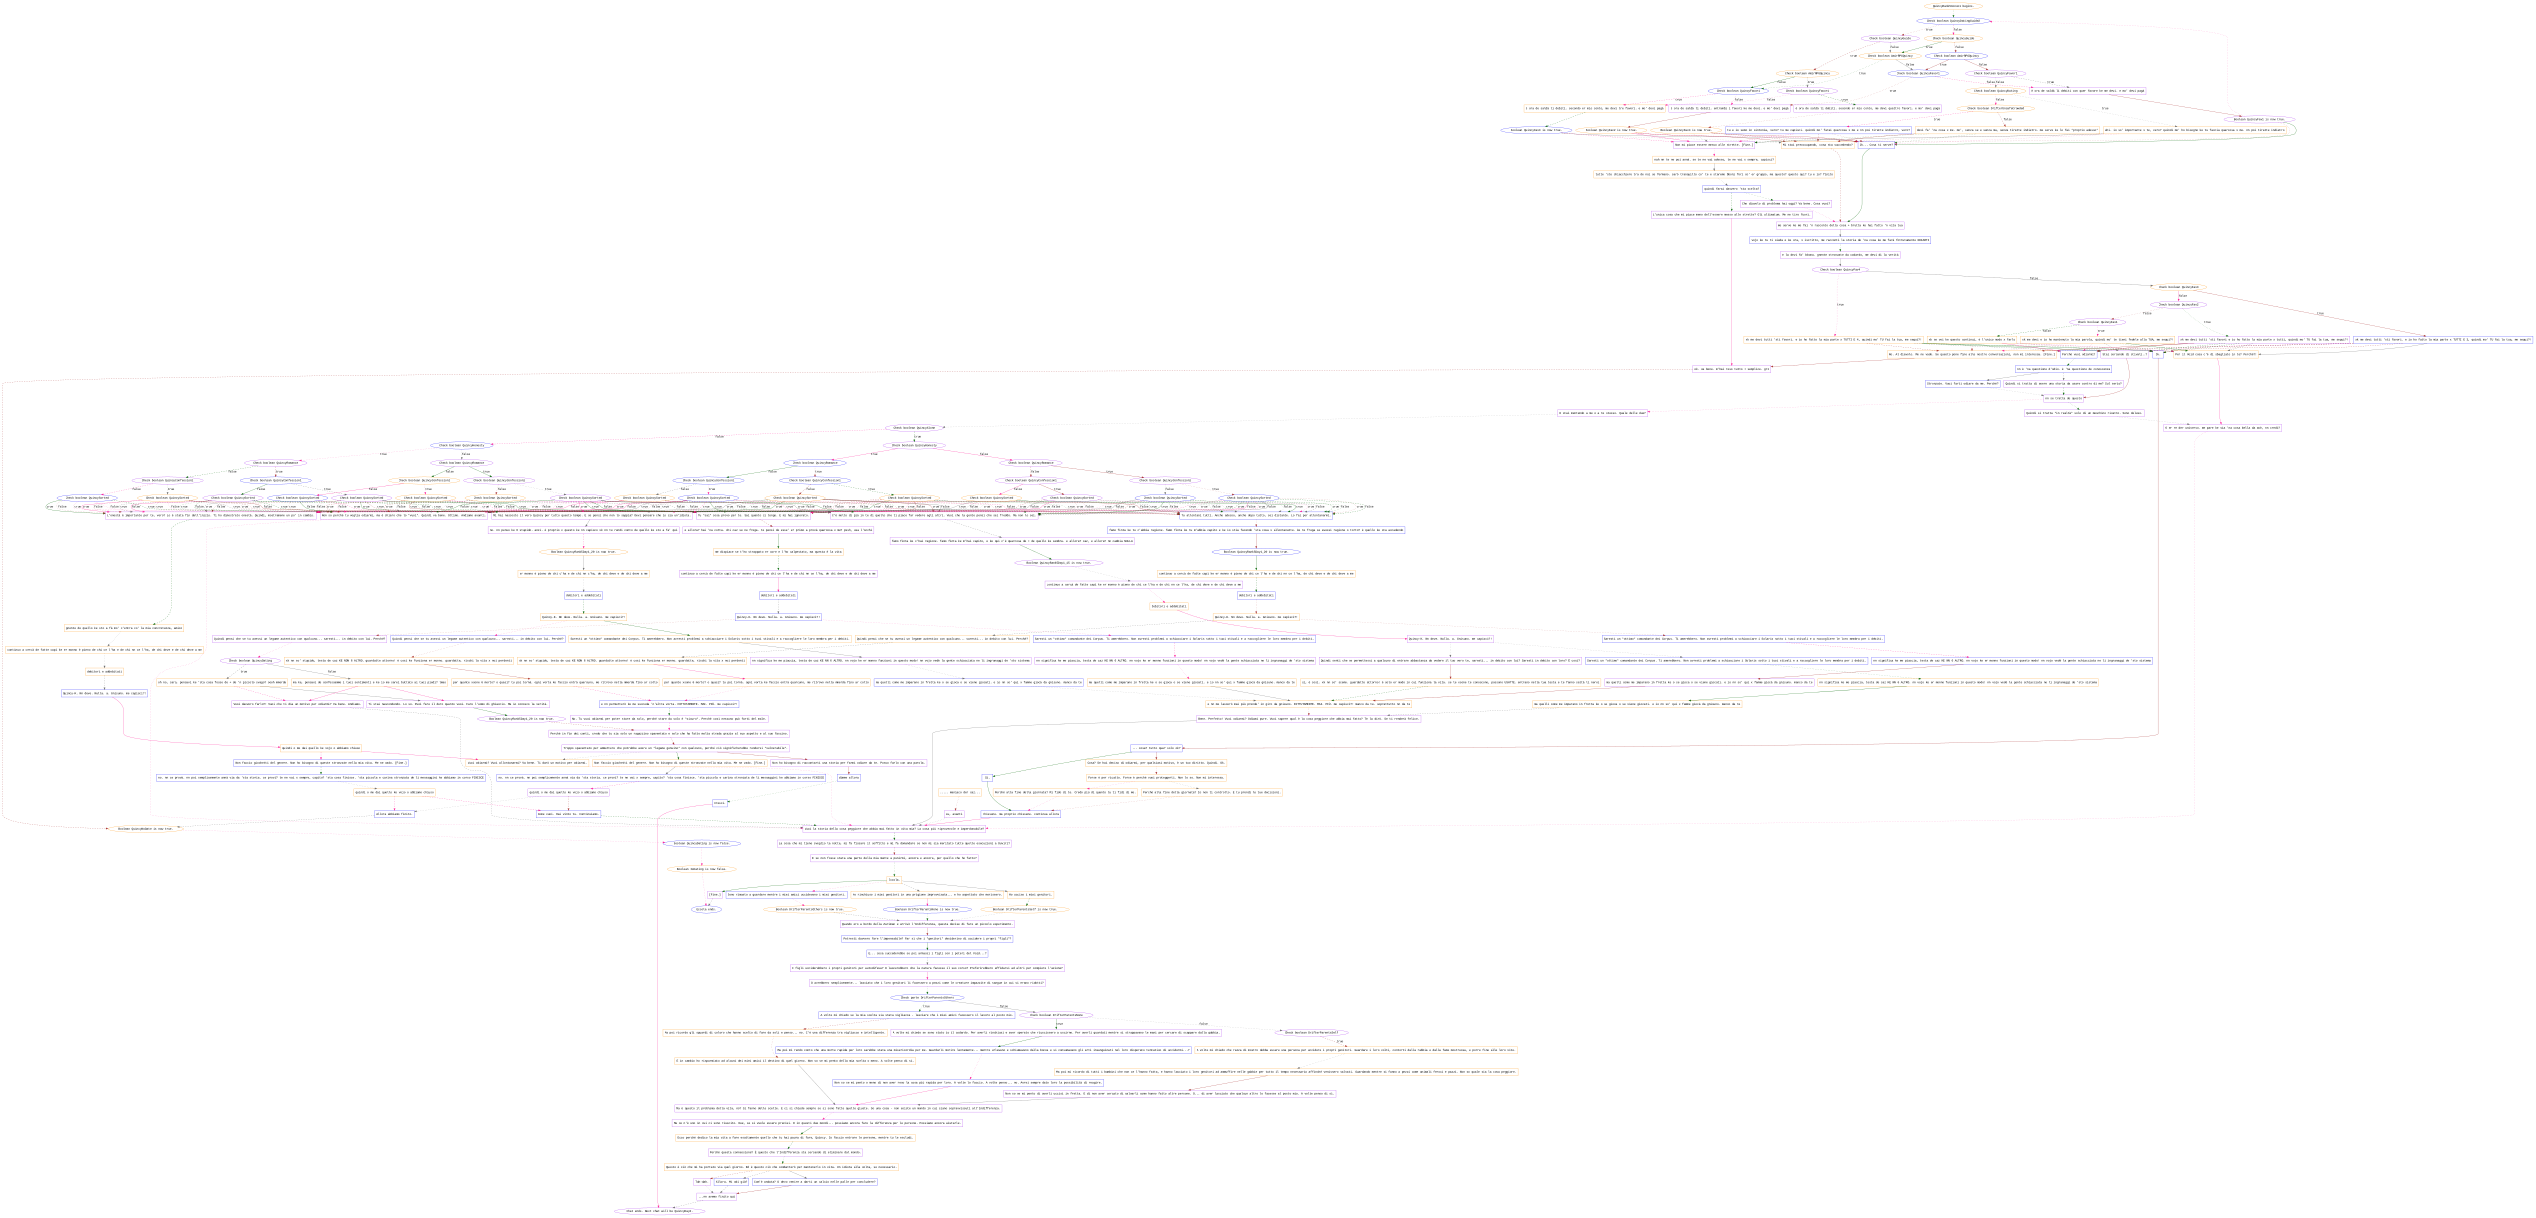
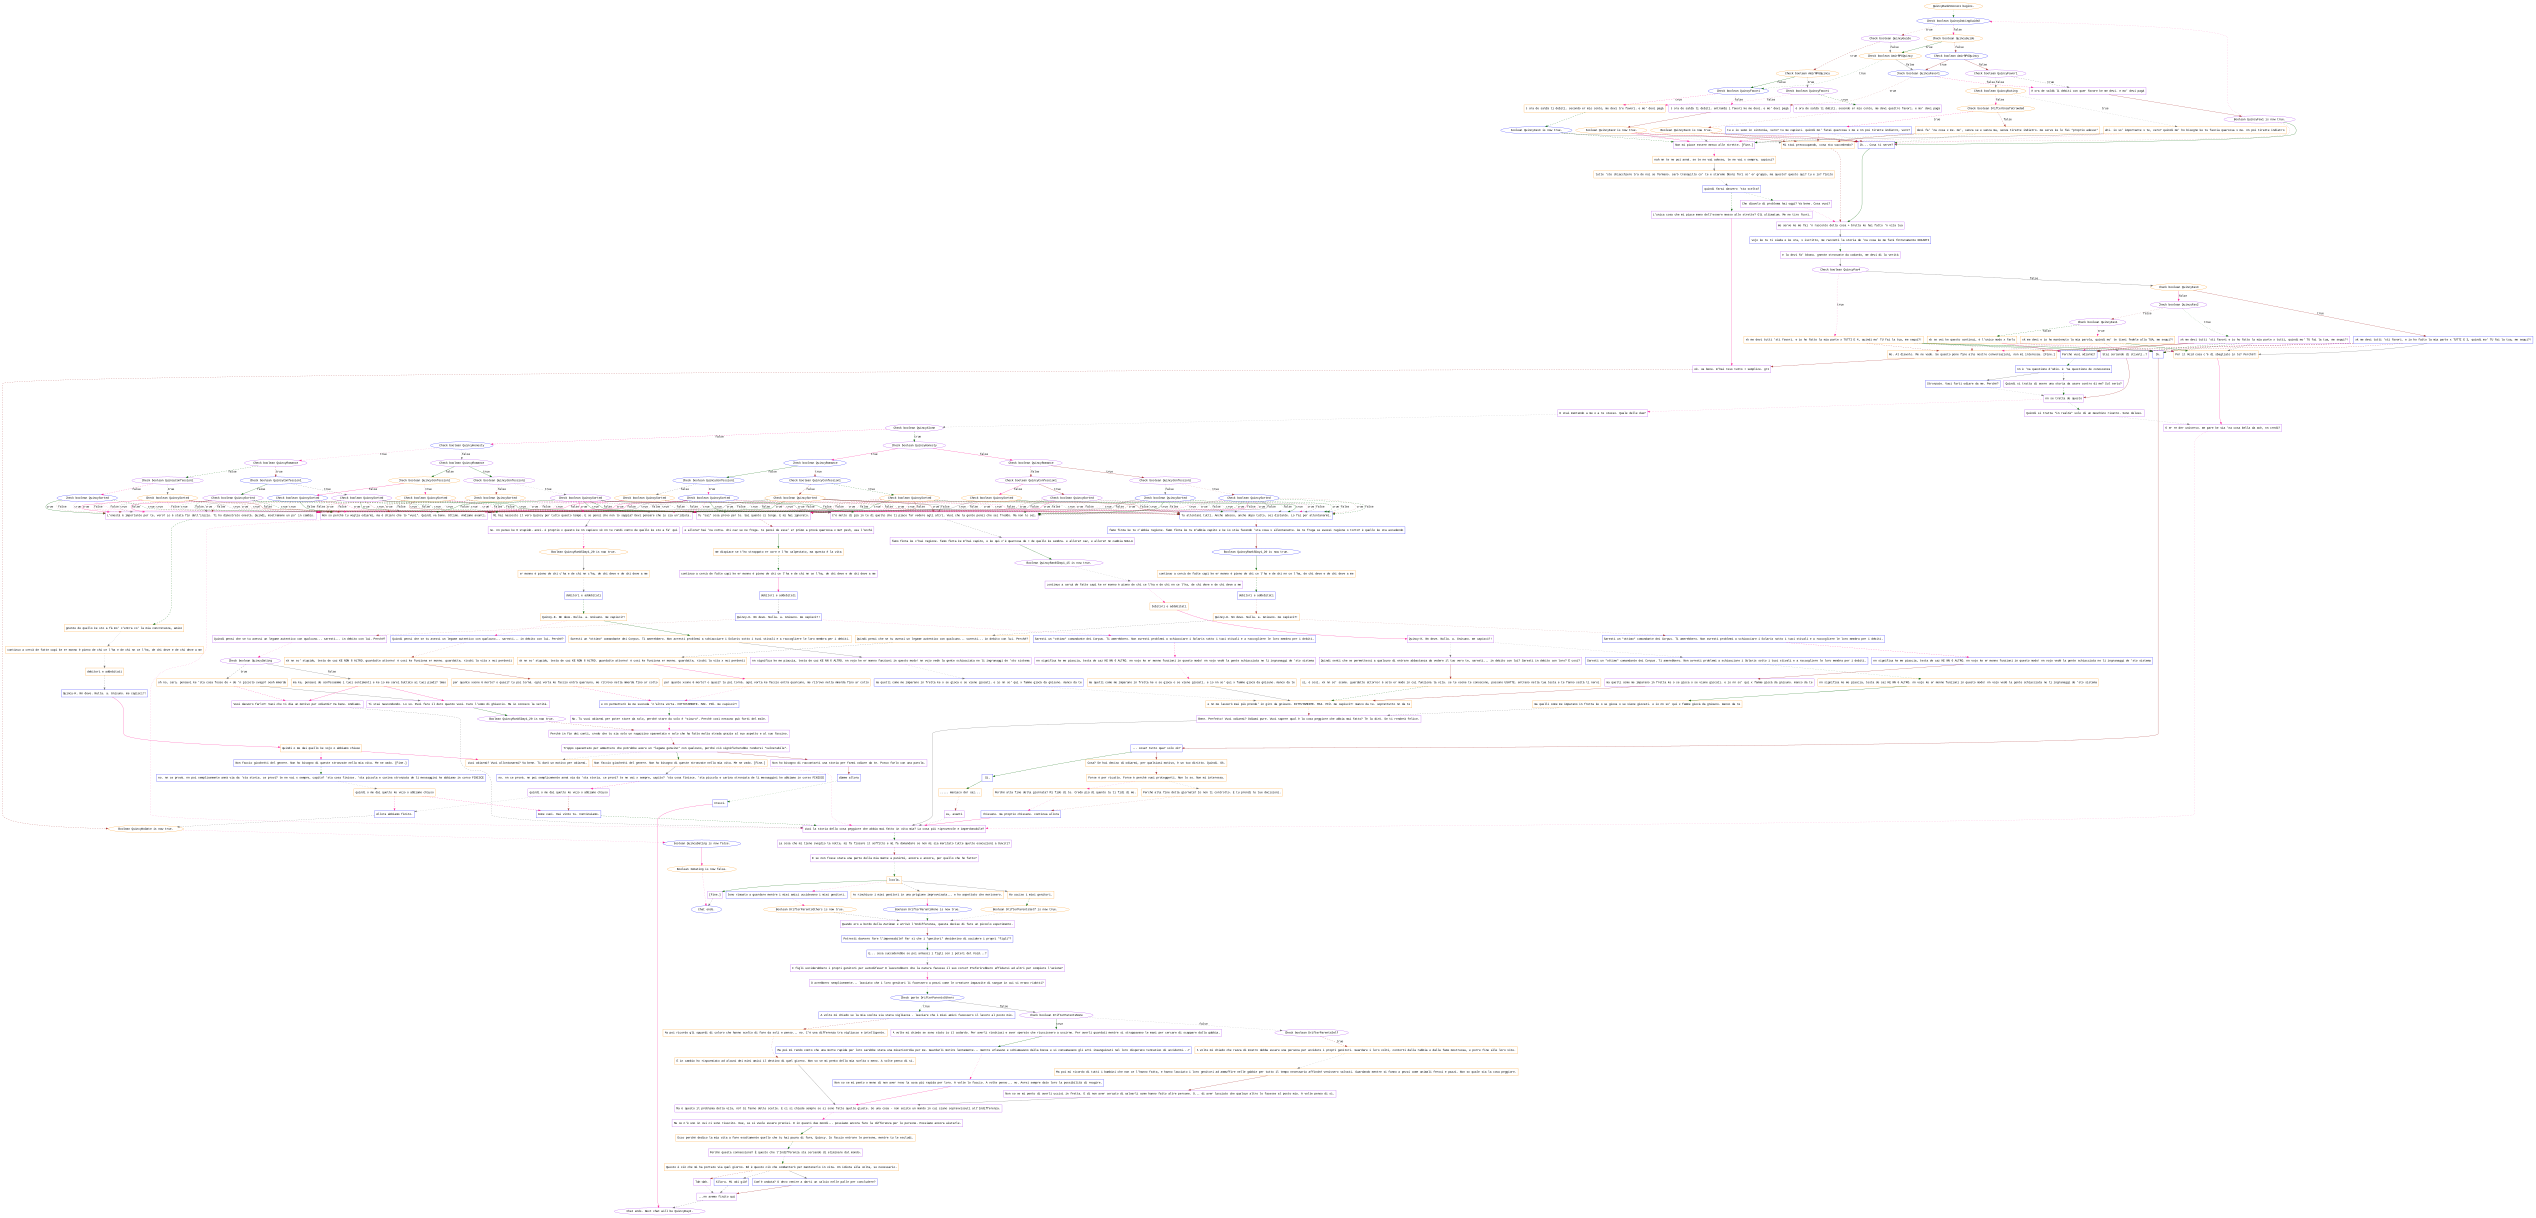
(1625, 138) -> (1625, 138)
(994, 799) -> (975, 784)
(702, 855) -> (702, 855)
(706, 909) -> (706, 909)
